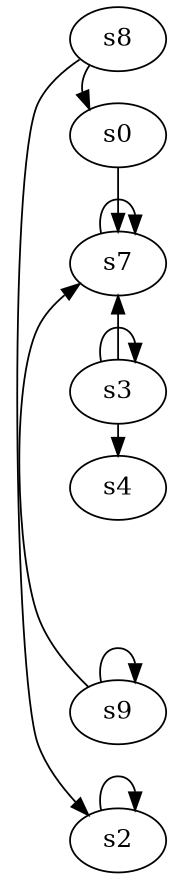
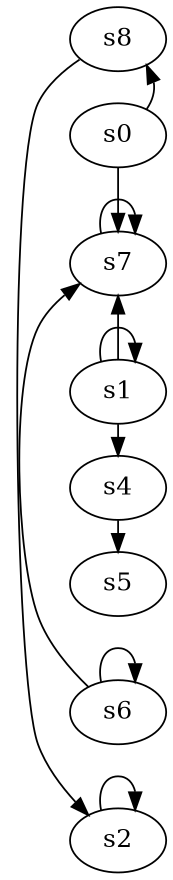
(83, 78) -> (153, 96)
(118, 392) -> (118, 392)
none -> (118, 584)
(118, 712) -> (118, 712)
